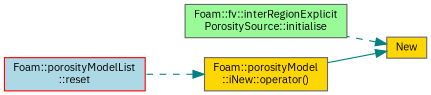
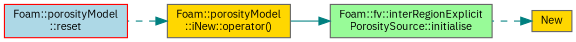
(352, 58) -> (305, 21)
(75, 74) -> (66, 21)
